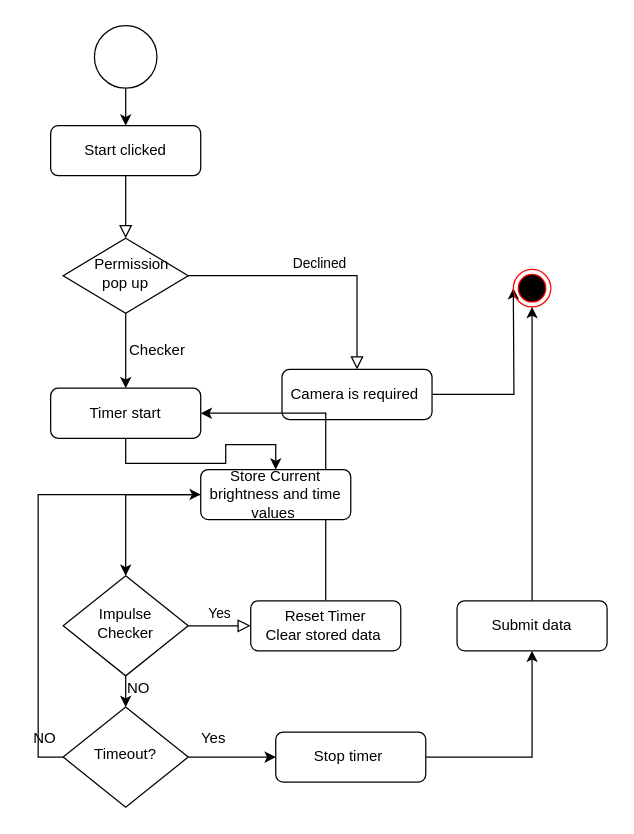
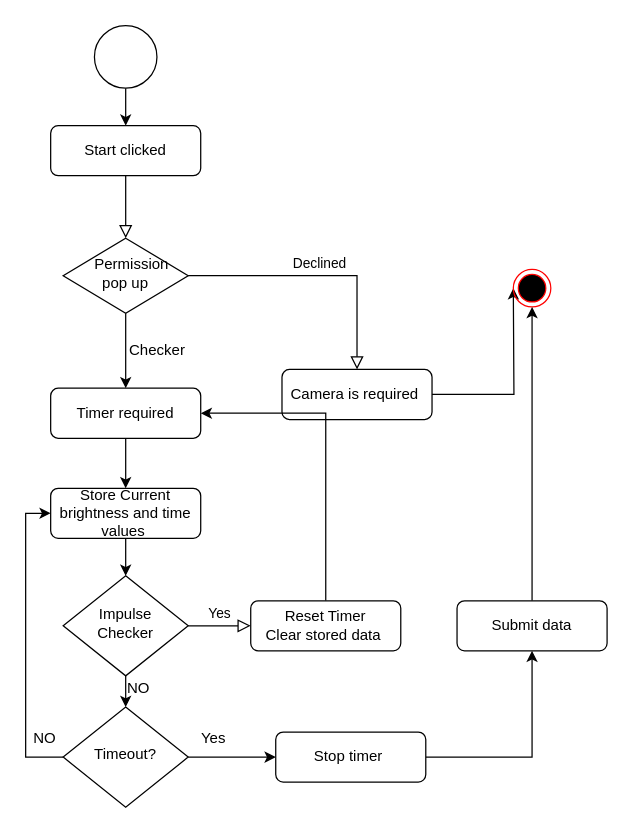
(126, 413) -> (126, 413)
(276, 494) -> (126, 513)
